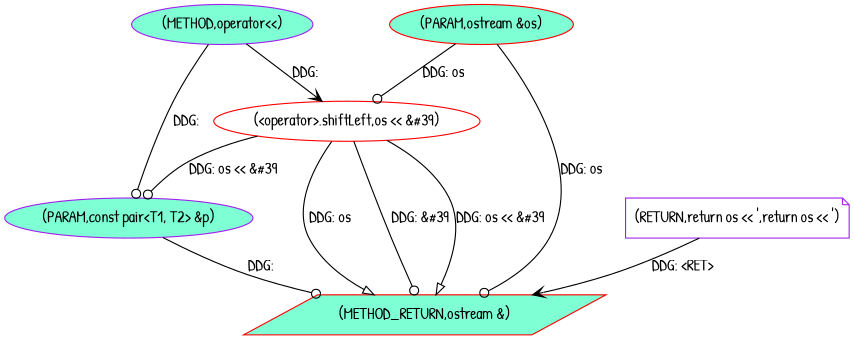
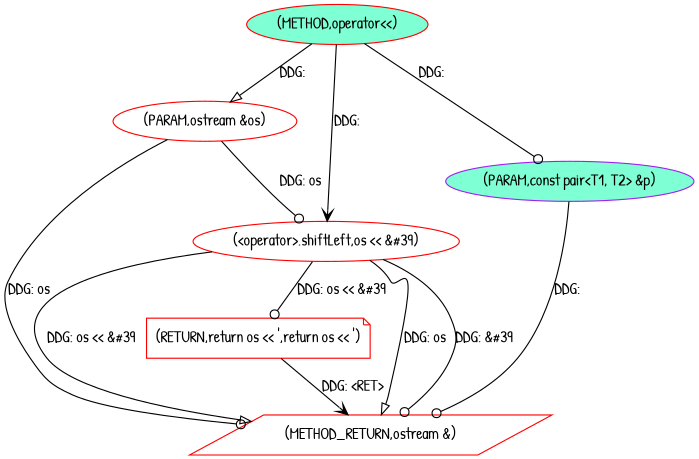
(222, 24) -> (337, 24)
(481, 24) -> (205, 121)
none -> (276, 70)
(200, 156) -> (295, 286)
(737, 218) -> (258, 338)
(425, 315) -> (371, 435)
